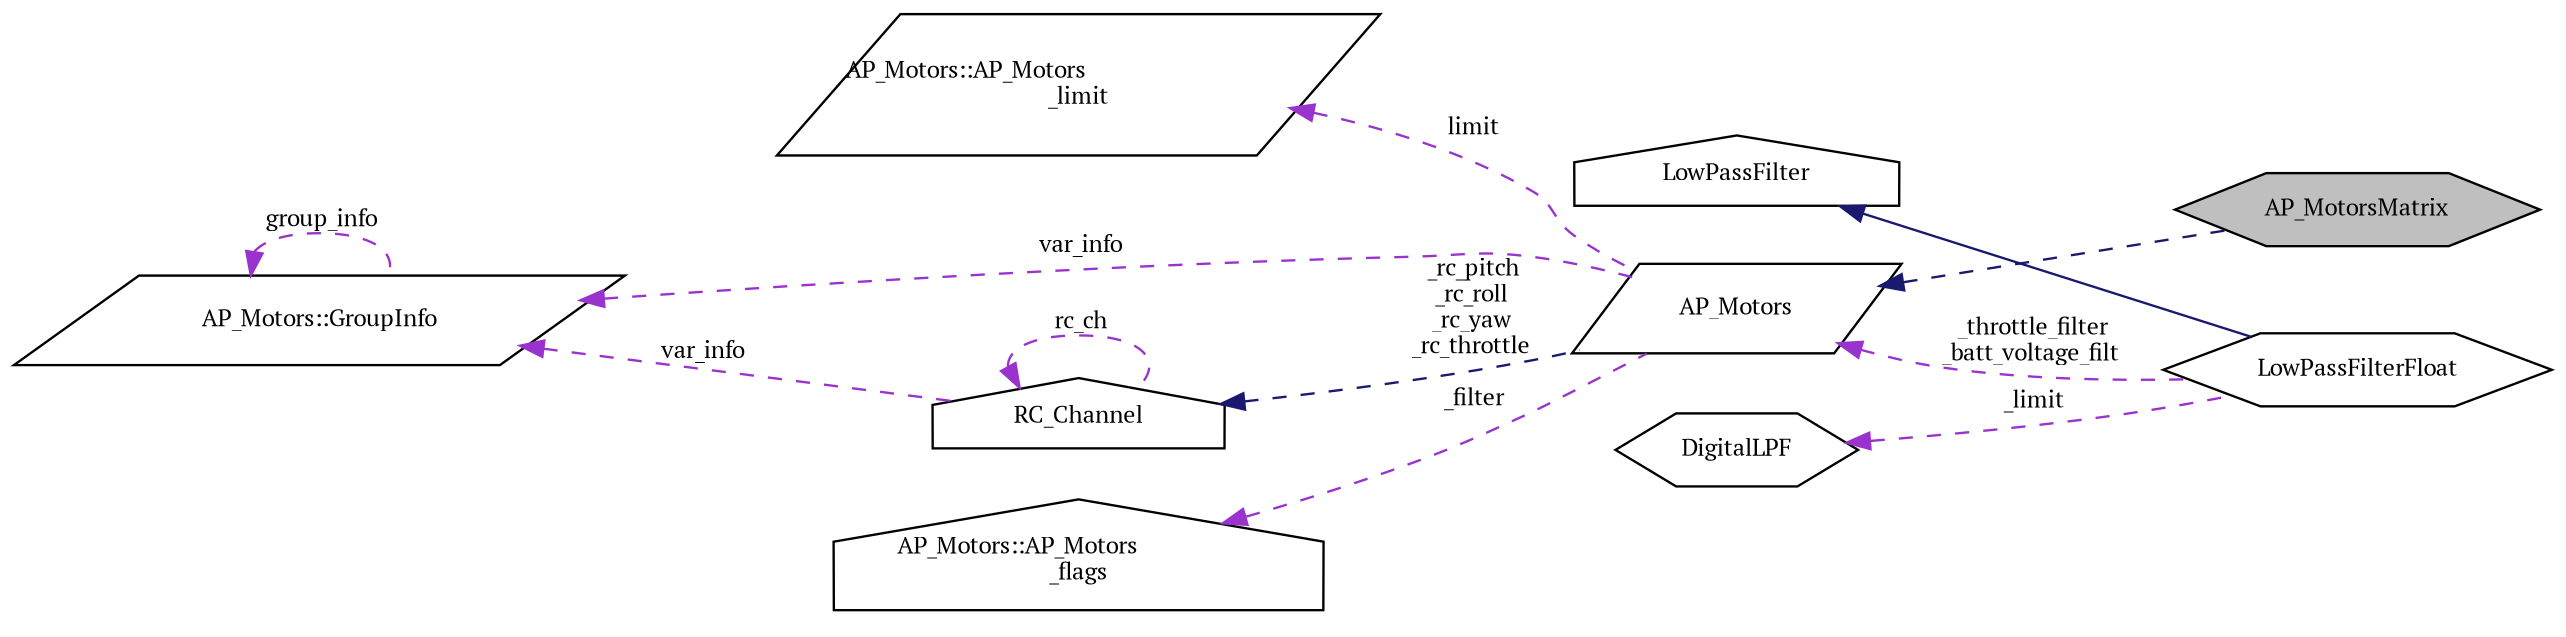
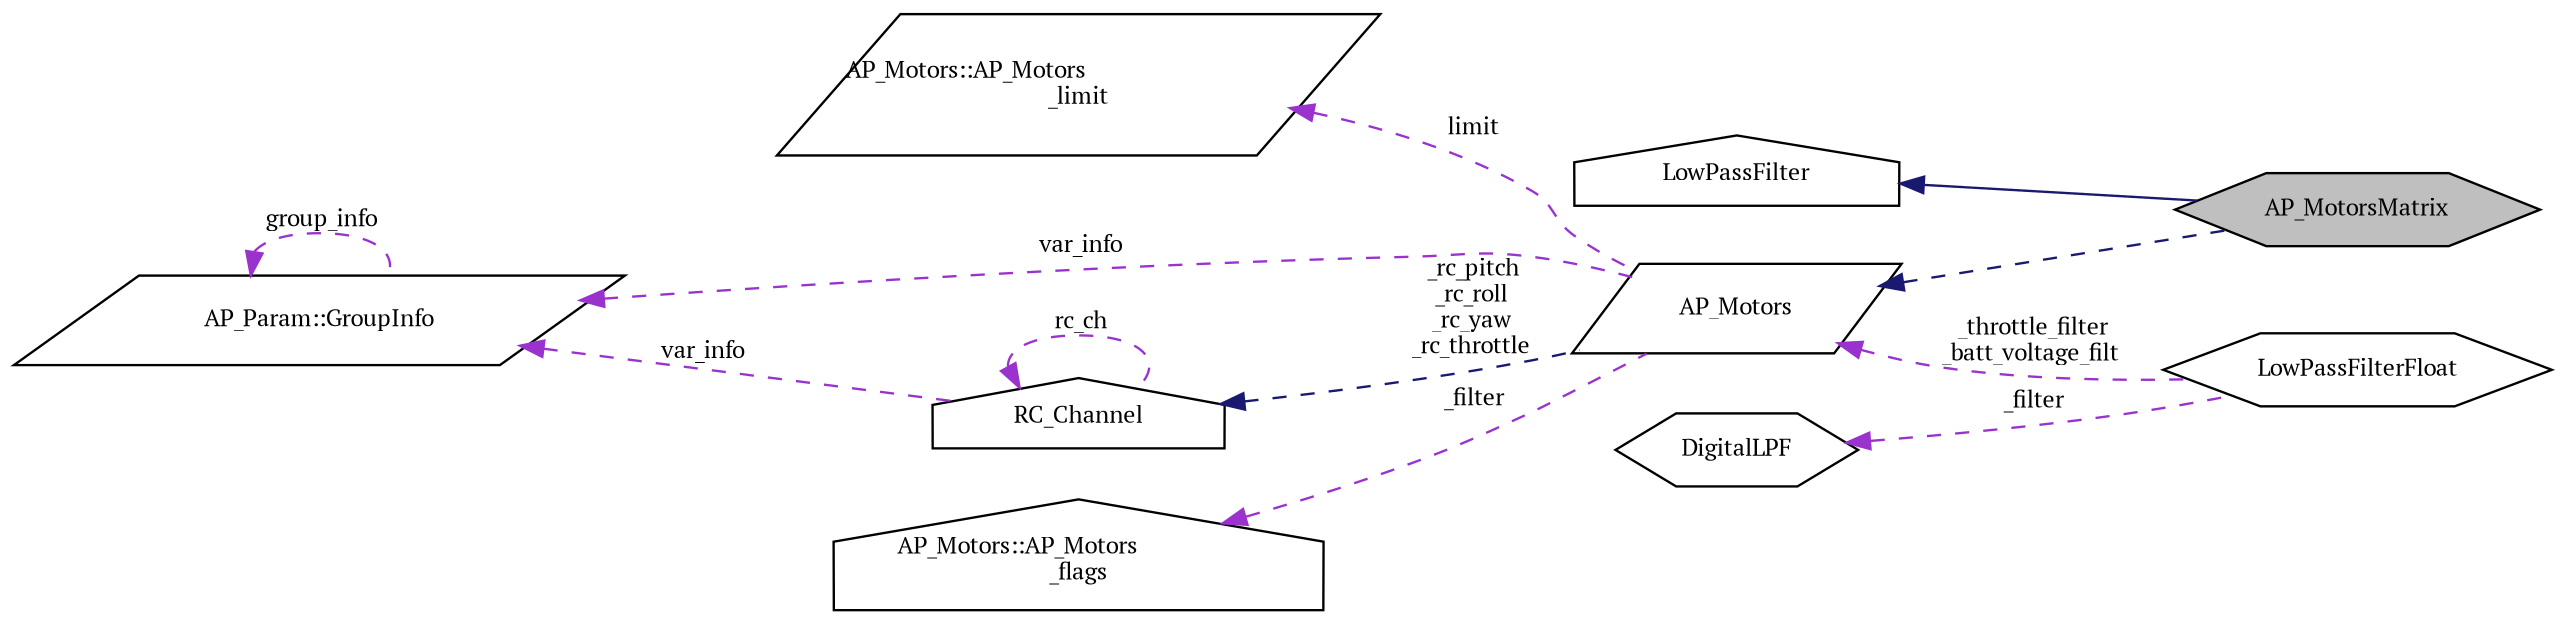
(2057, 275) -> (2061, 193)
(319, 320) -> (319, 320)
(2031, 402) -> (2031, 402)
